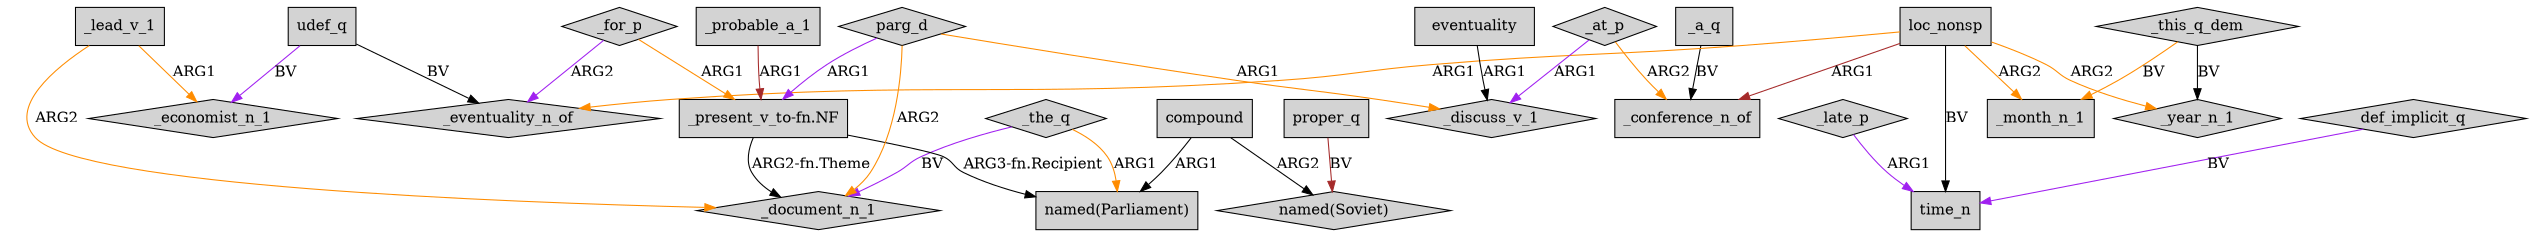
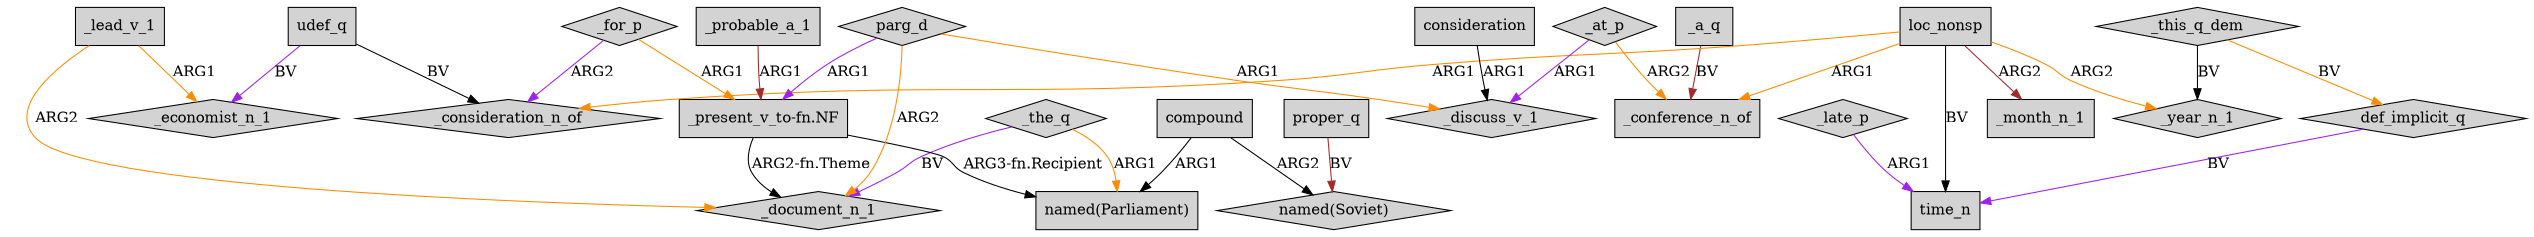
(1475, 26) -> (1475, 26)
(1697, 67) -> (1697, 67)
(1989, 69) -> (1989, 69)
(1825, 70) -> (1825, 70)
(2136, 70) -> (2300, 70)
(508, 119) -> (508, 119)
